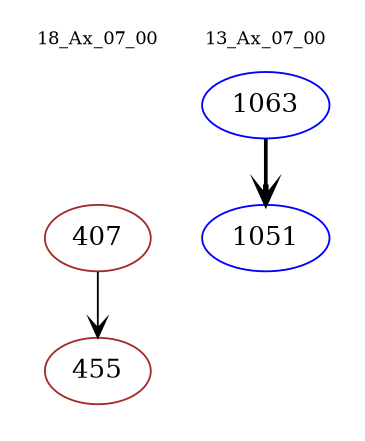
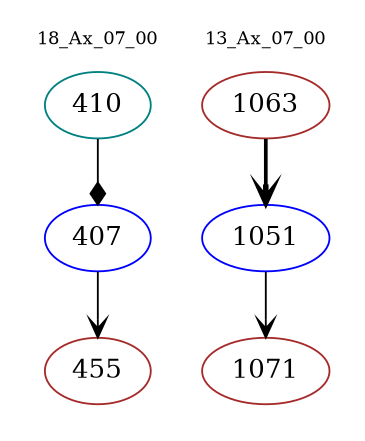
none -> (98, 105)
(266, 105) -> (266, 105)
(98, 238) -> (98, 238)
none -> (266, 371)
